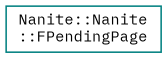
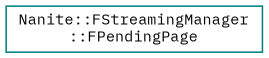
(84, 29) -> (134, 29)
